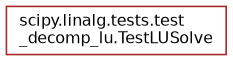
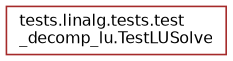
(116, 30) -> (116, 30)
